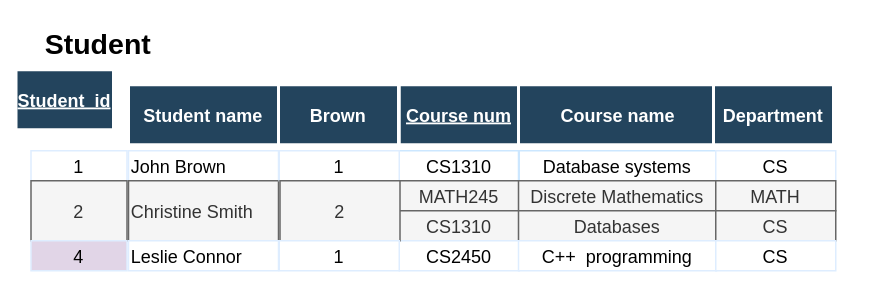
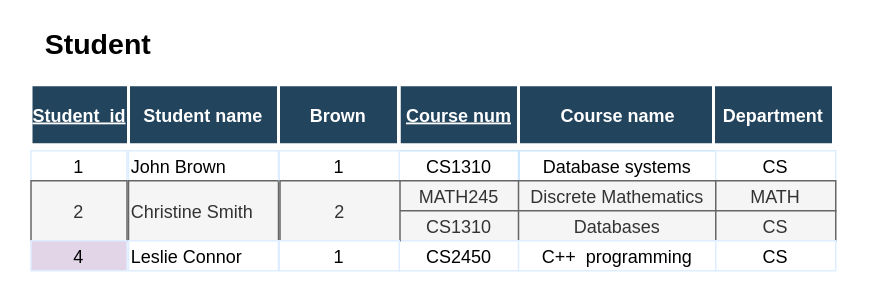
(65, 100) -> (80, 115)
